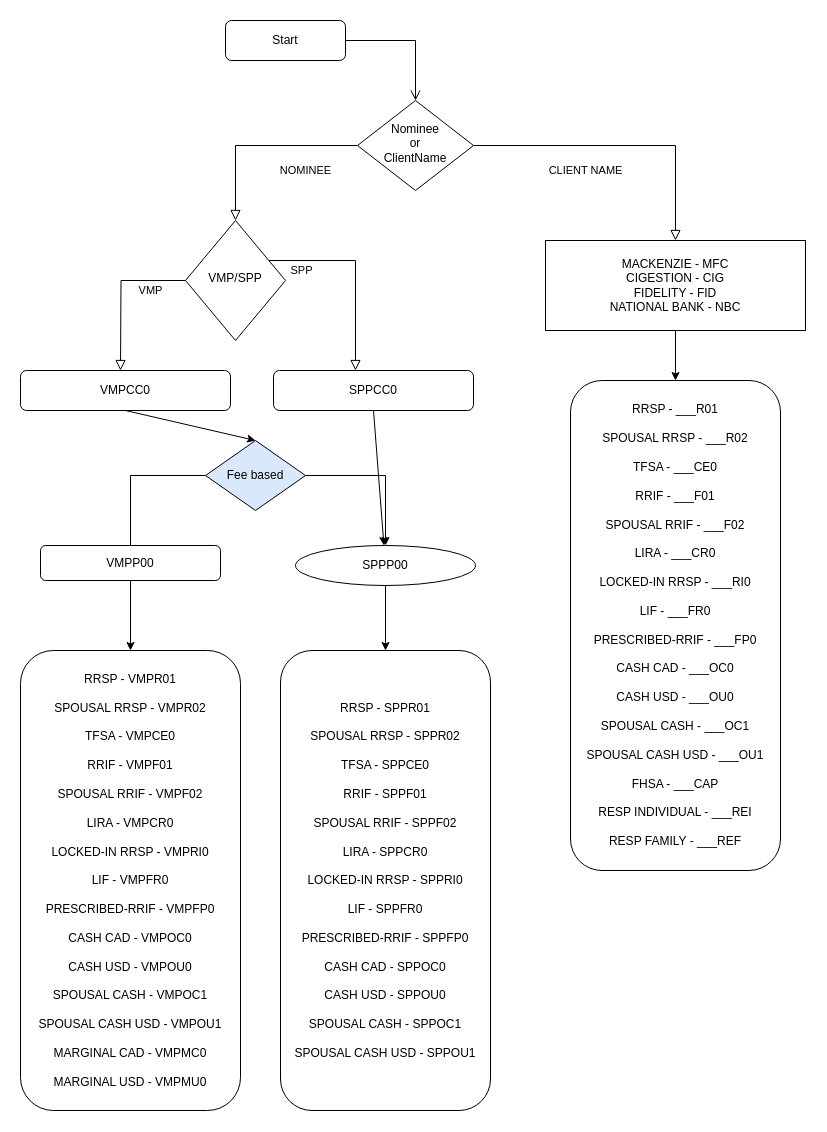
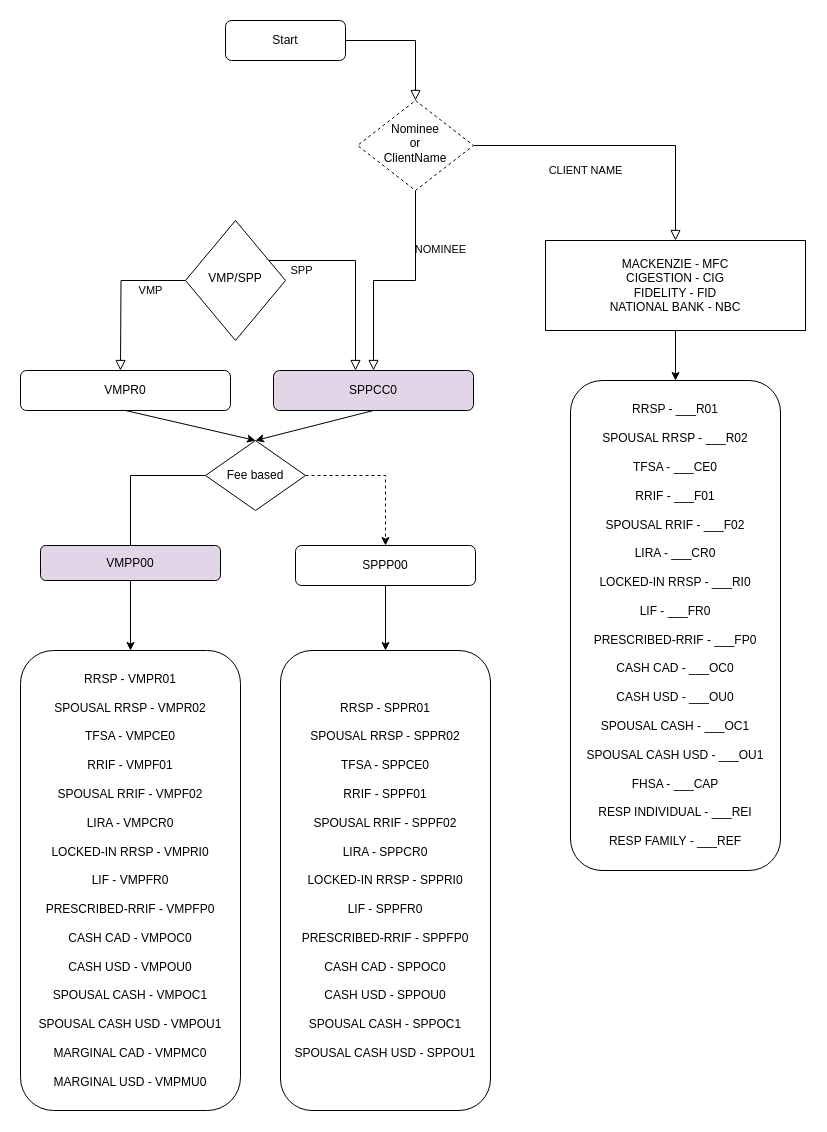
(416, 93) -> (416, 89)
(265, 146) -> (401, 281)
(416, 146) -> (416, 146)
(126, 391) -> (126, 391)
(374, 391) -> (374, 391)
(378, 473) -> (318, 425)
(256, 476) -> (256, 476)
(377, 476) -> (377, 476)
(131, 563) -> (131, 563)
(386, 566) -> (386, 566)
